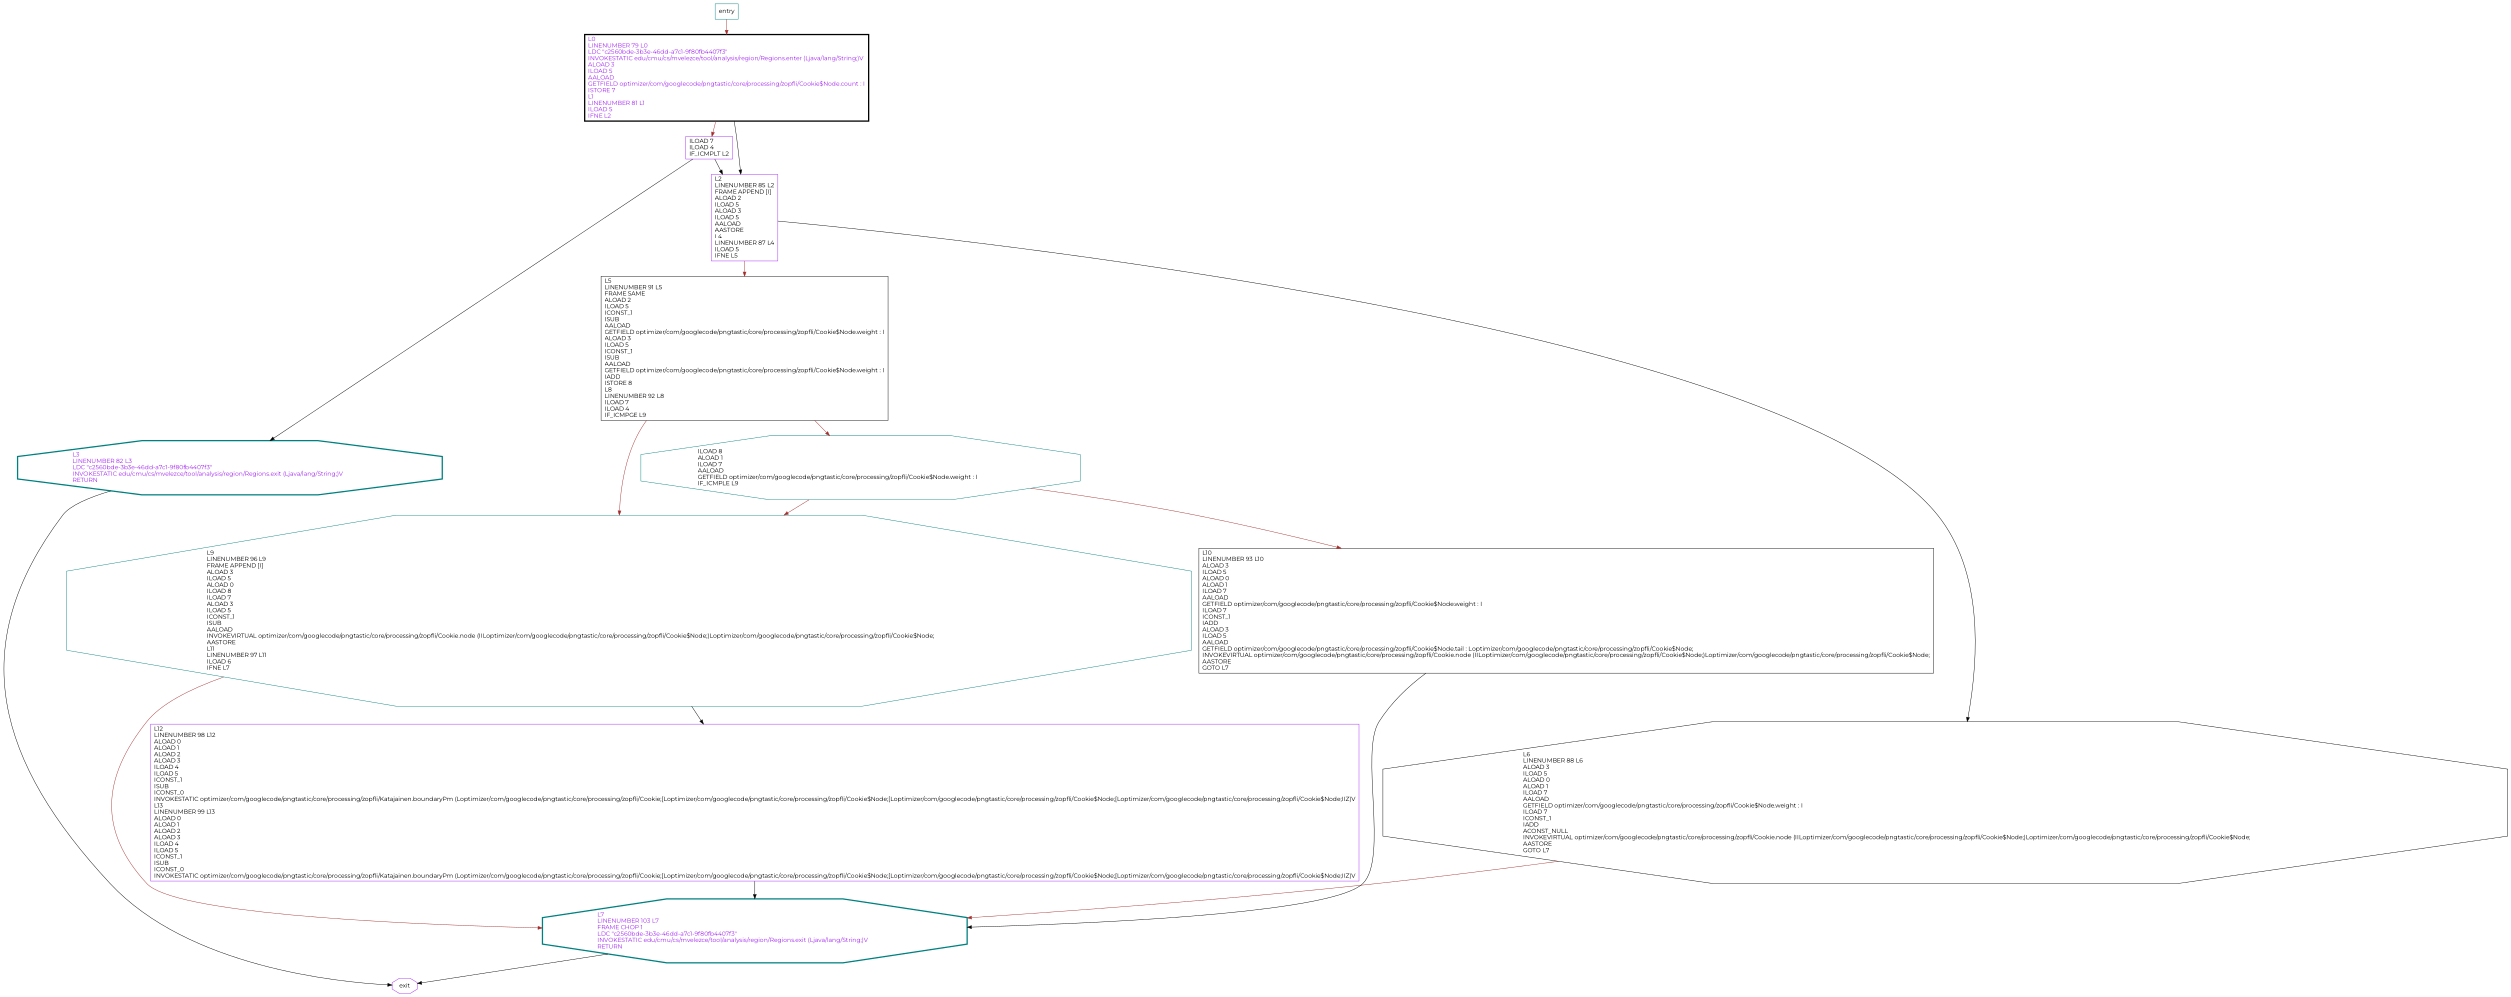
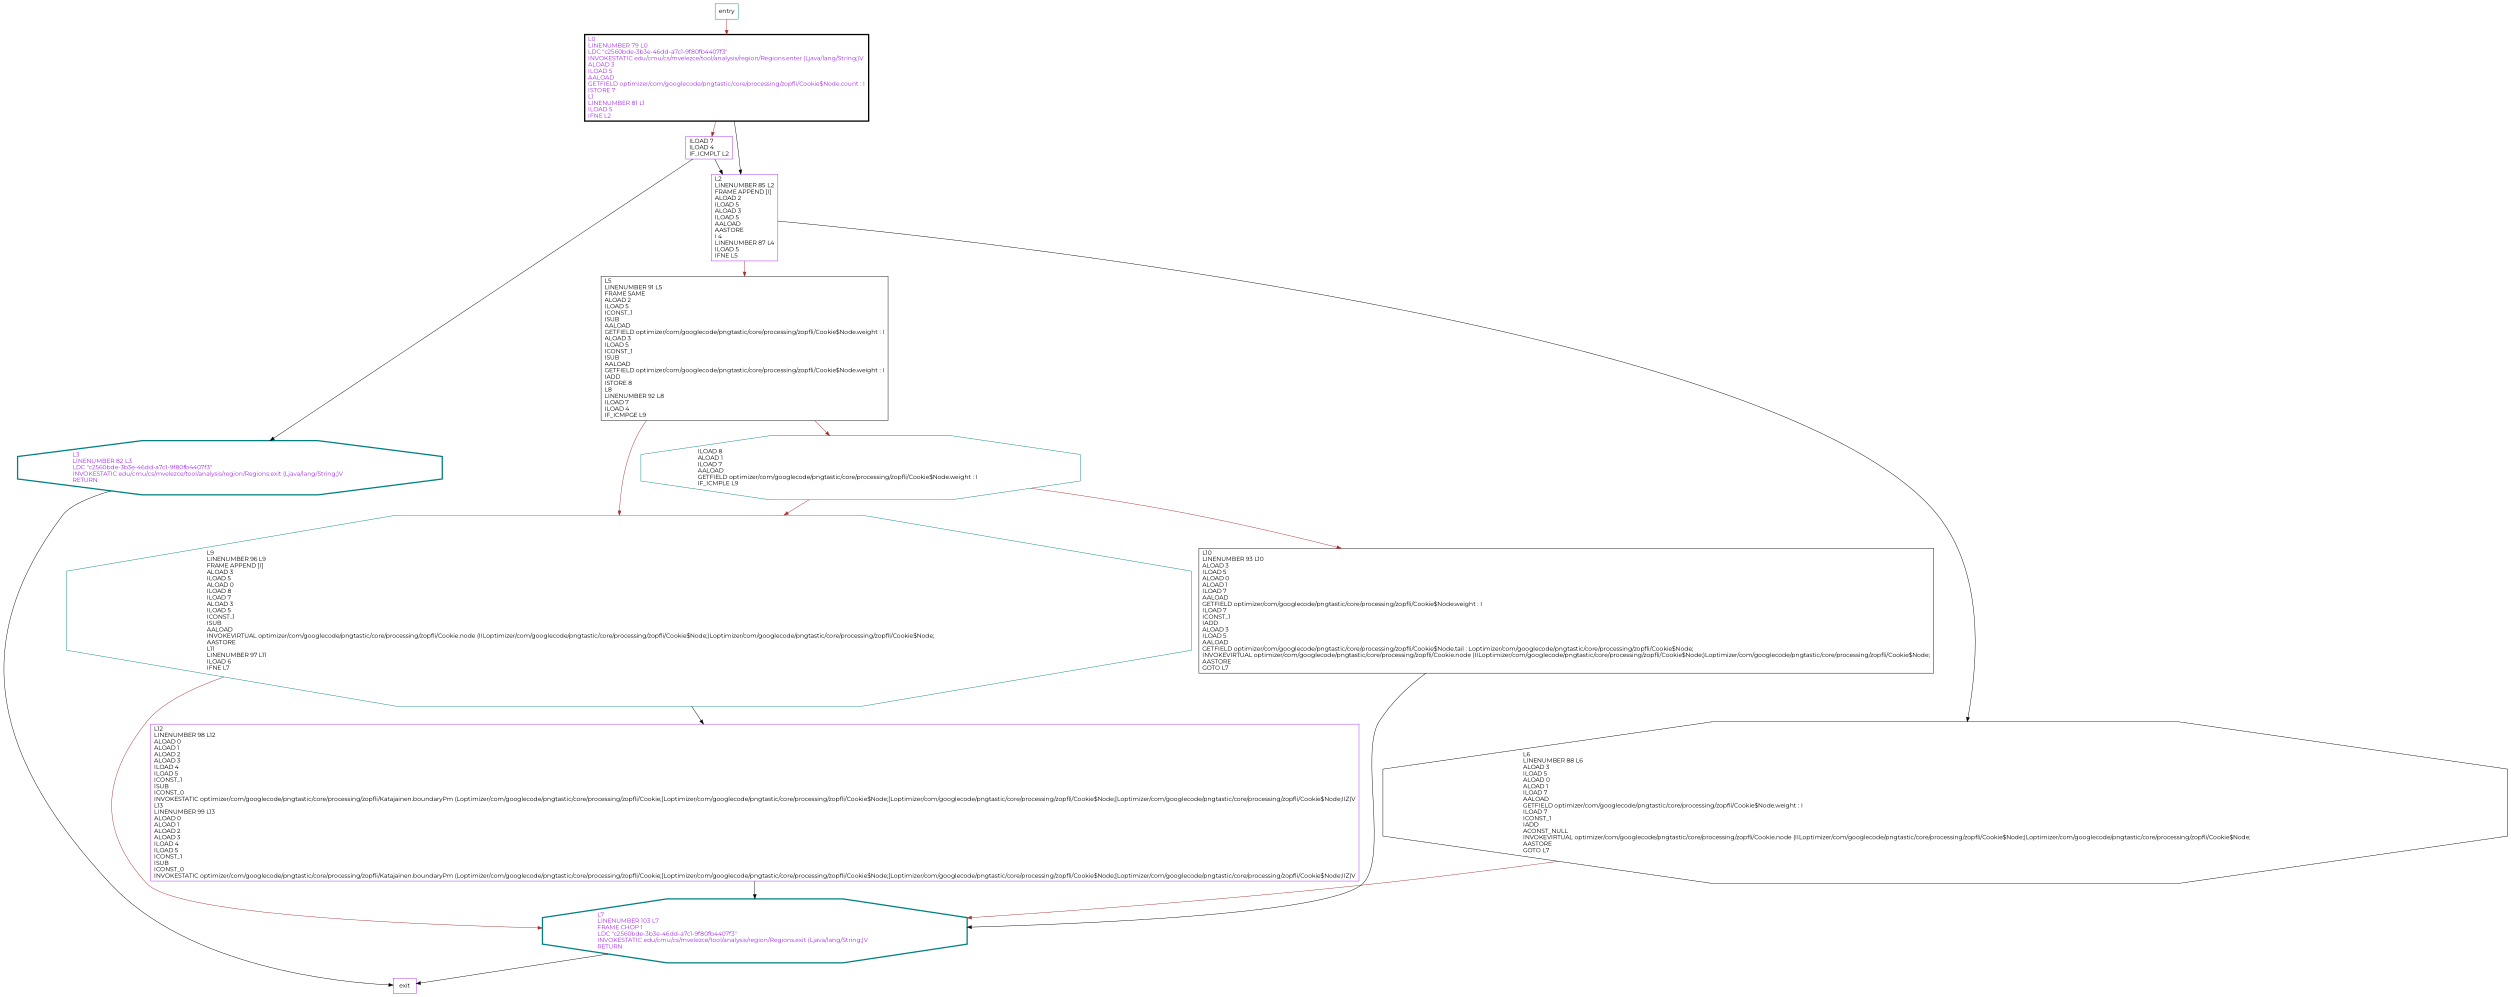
(405, 986) -> (405, 986)
